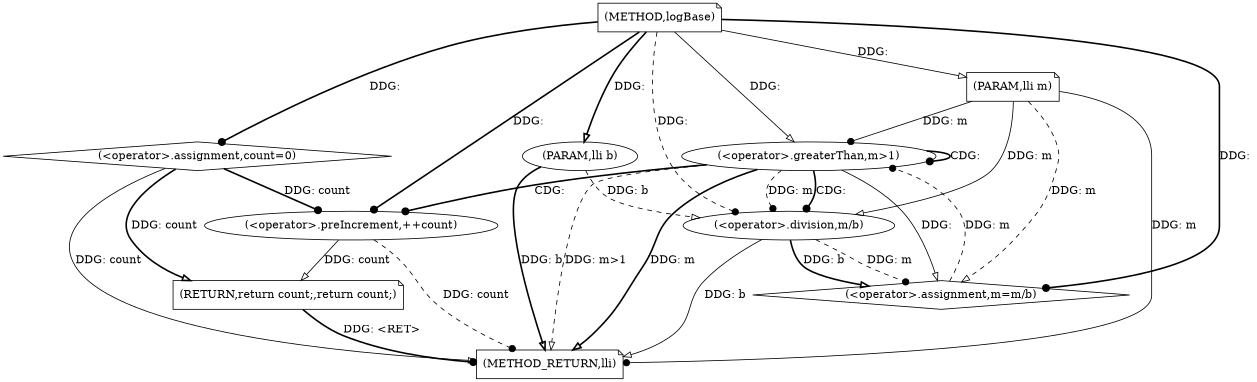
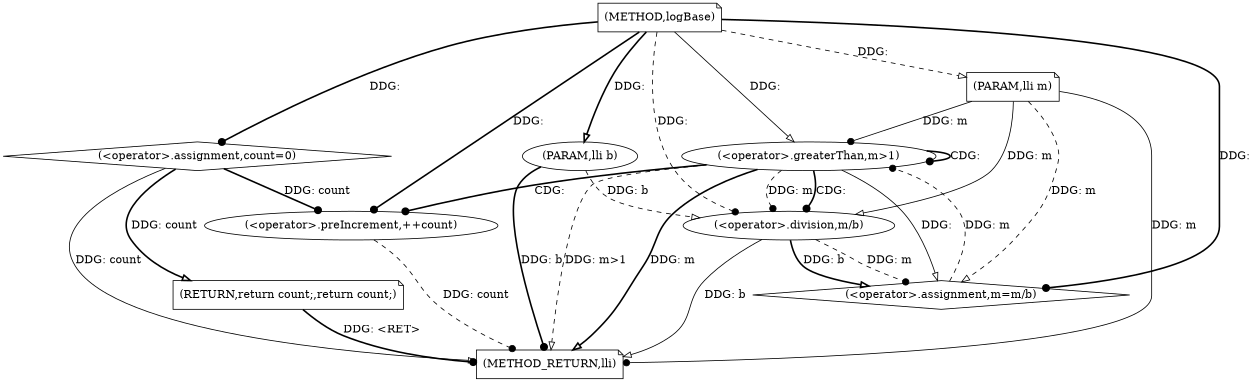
(840, 53) -> (840, 53)
(518, 251) -> (518, 251)
(322, 257) -> none
